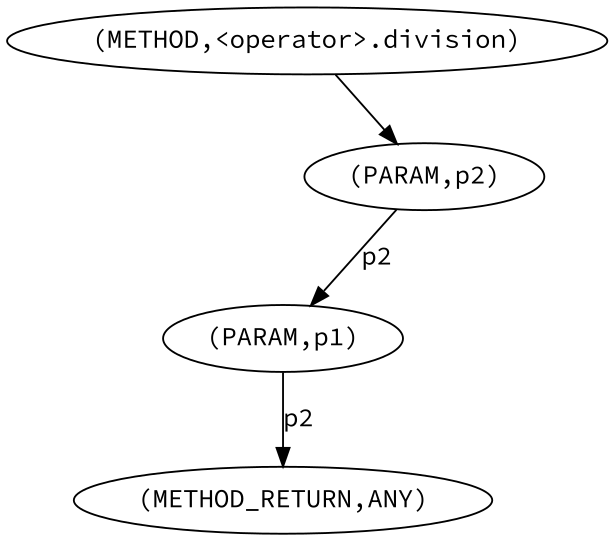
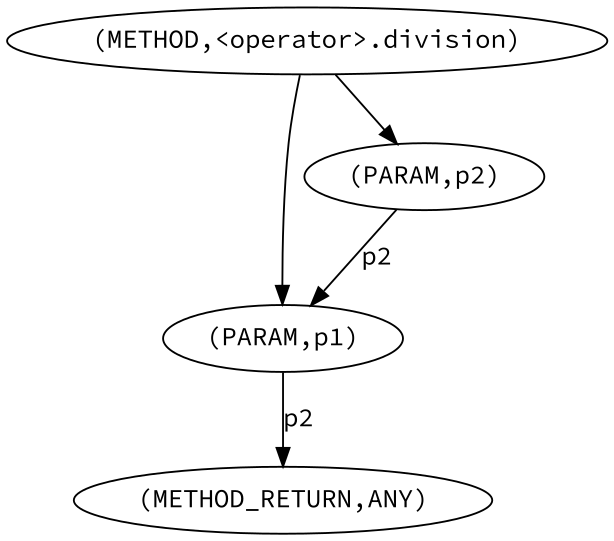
none -> (286, 180)
